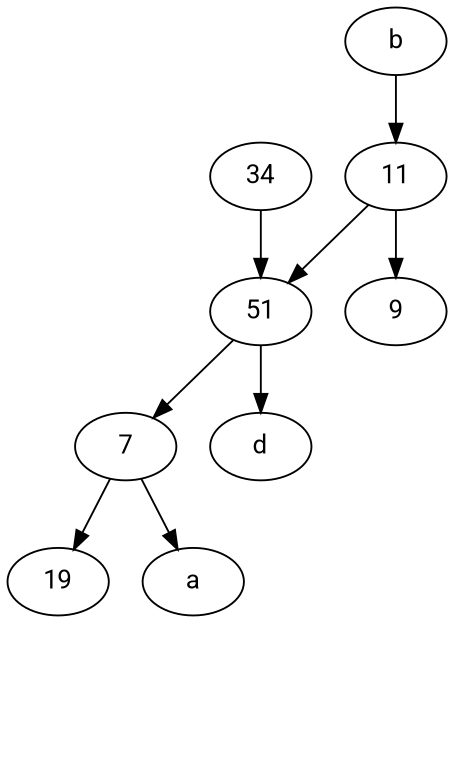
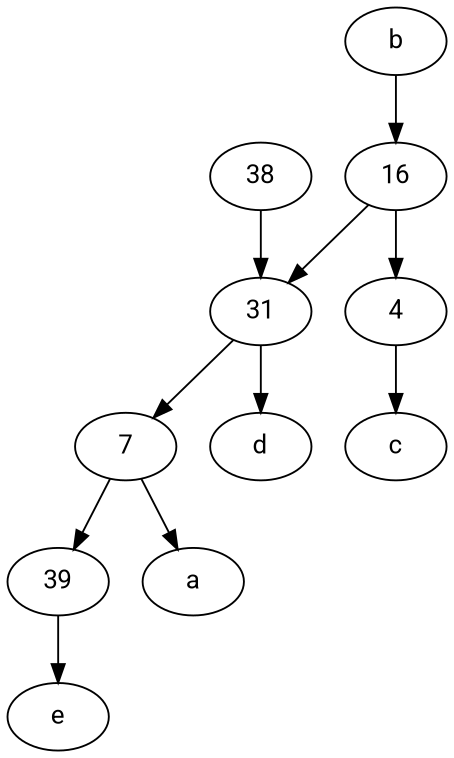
(261, 176) -> (261, 176)
(396, 176) -> (396, 176)
(261, 311) -> (261, 311)
(396, 311) -> (396, 311)
none -> (396, 447)
(58, 582) -> (58, 582)
none -> (58, 717)
